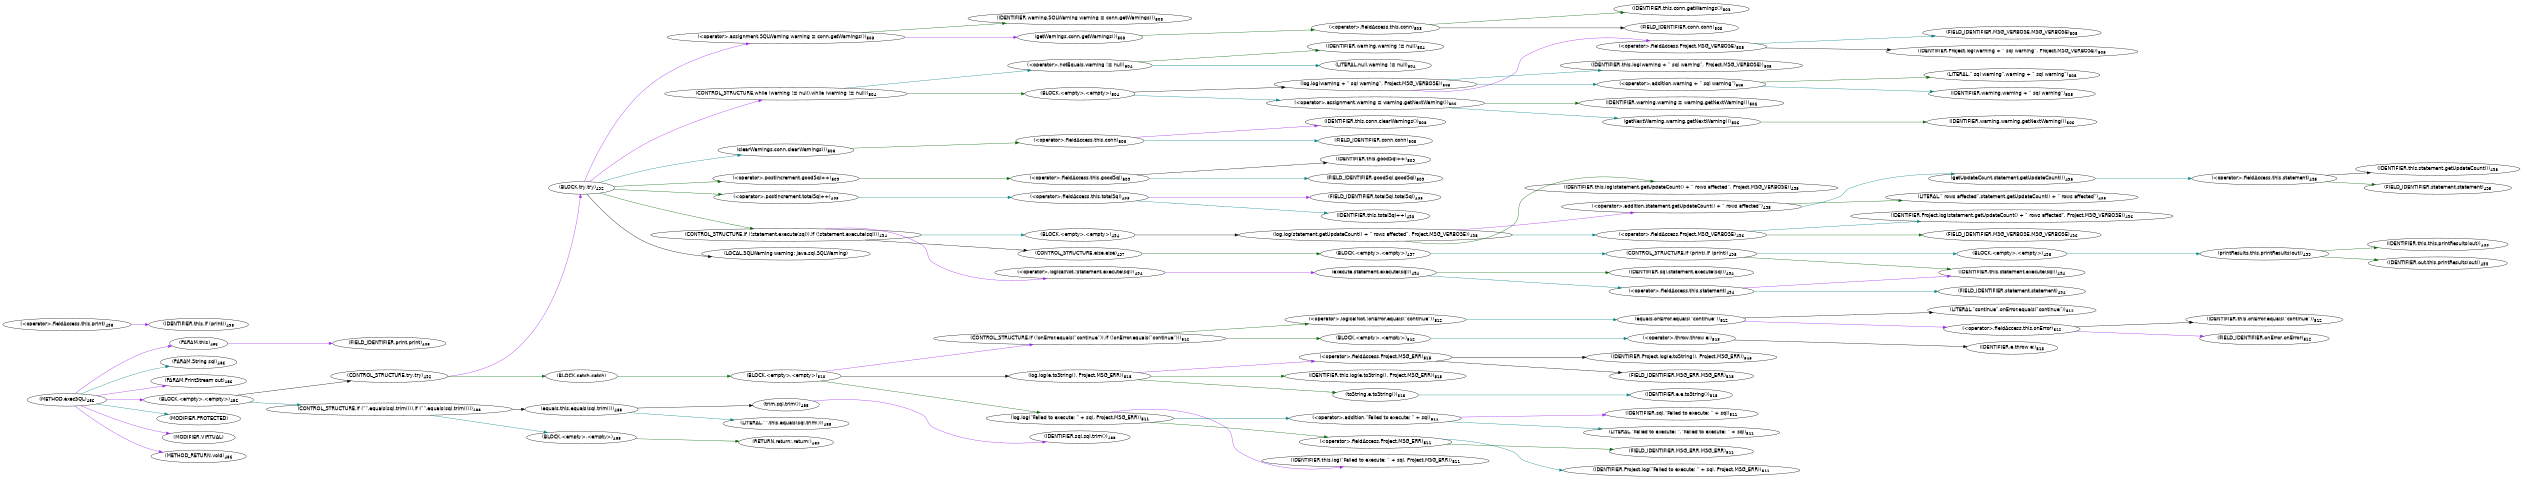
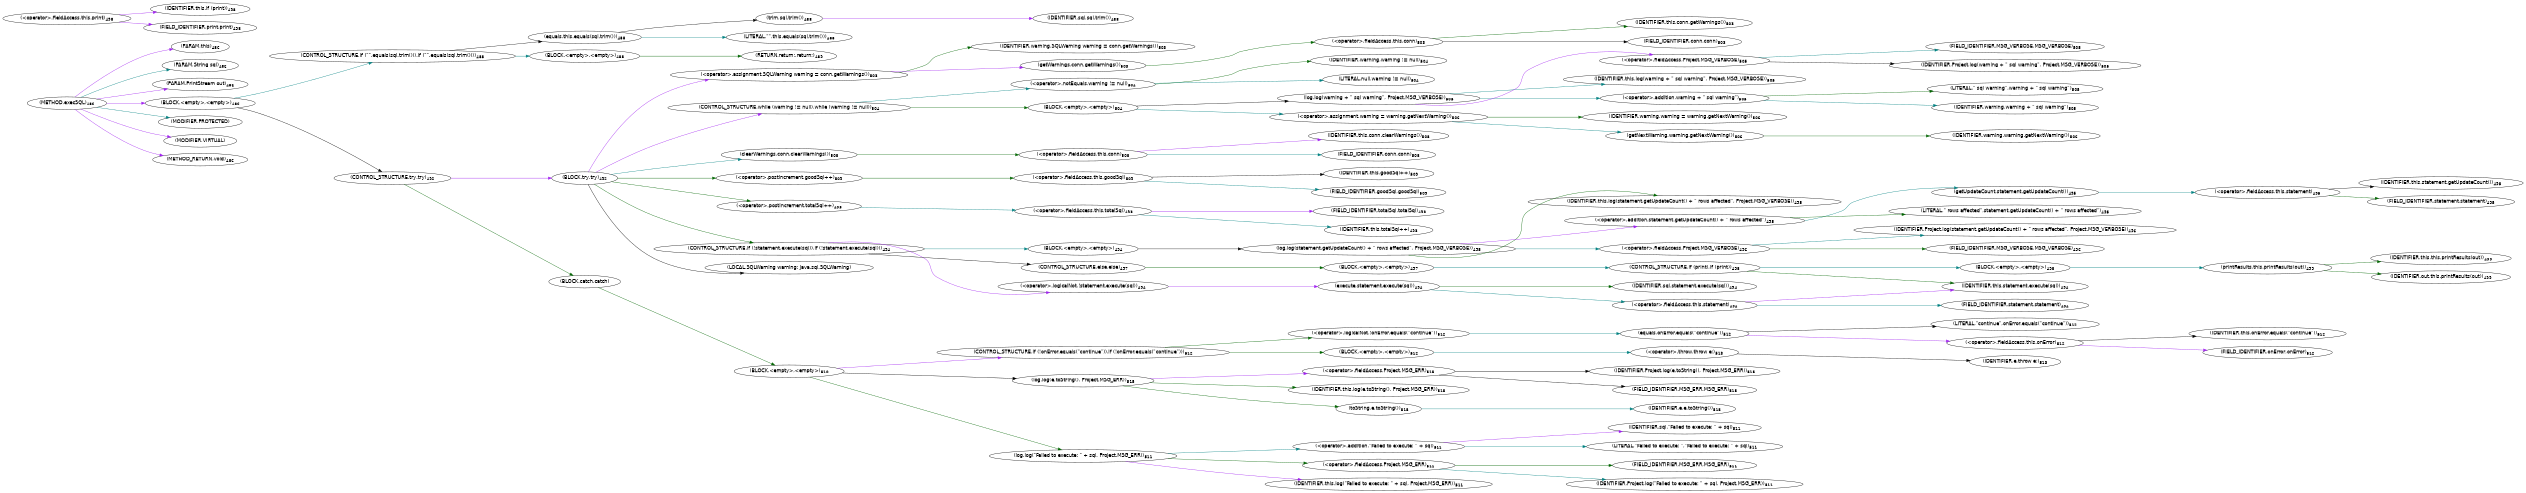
(278, 343) -> (134, 23)
